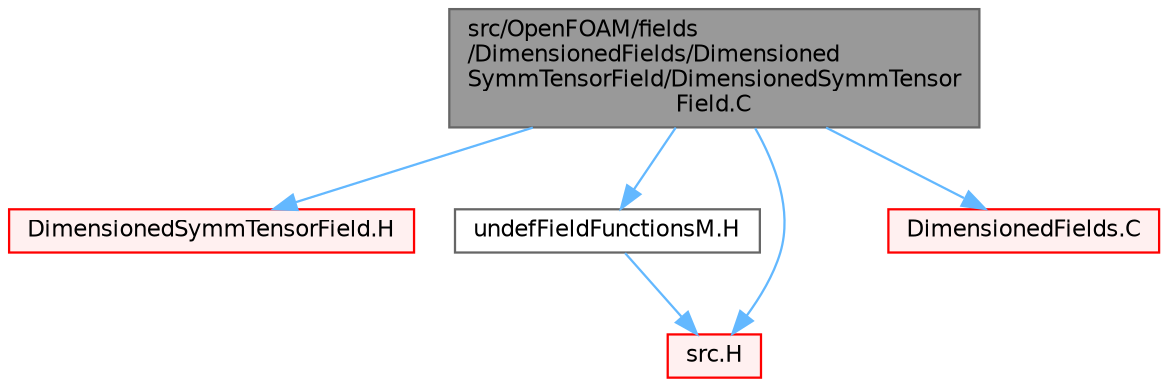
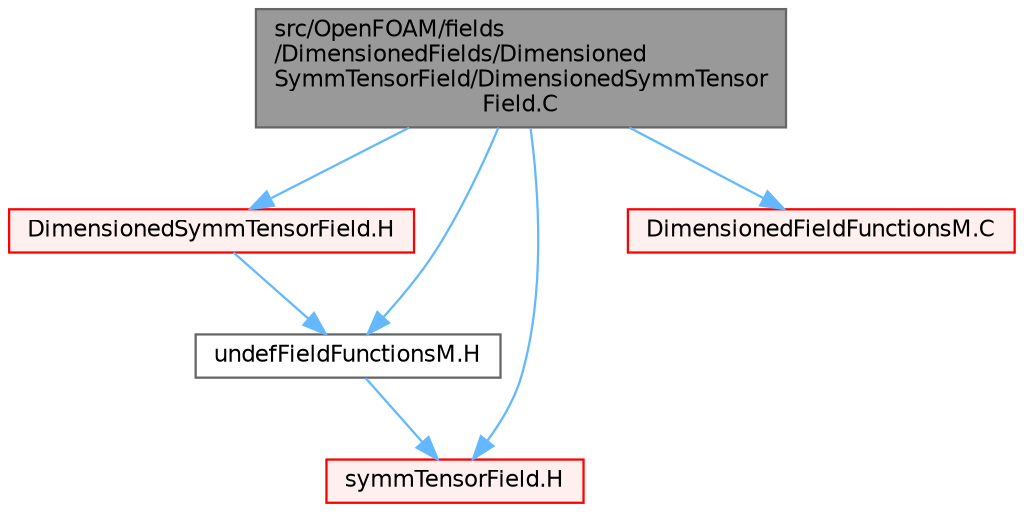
(1024, 231) -> (821, 231)
none -> (271, 286)
(714, 356) -> (455, 481)
